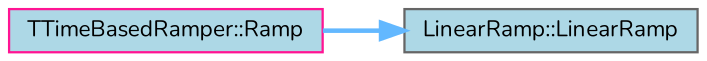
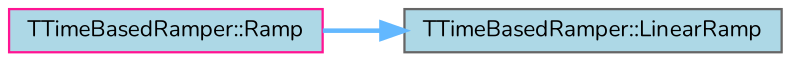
(551, 31) -> (593, 31)
